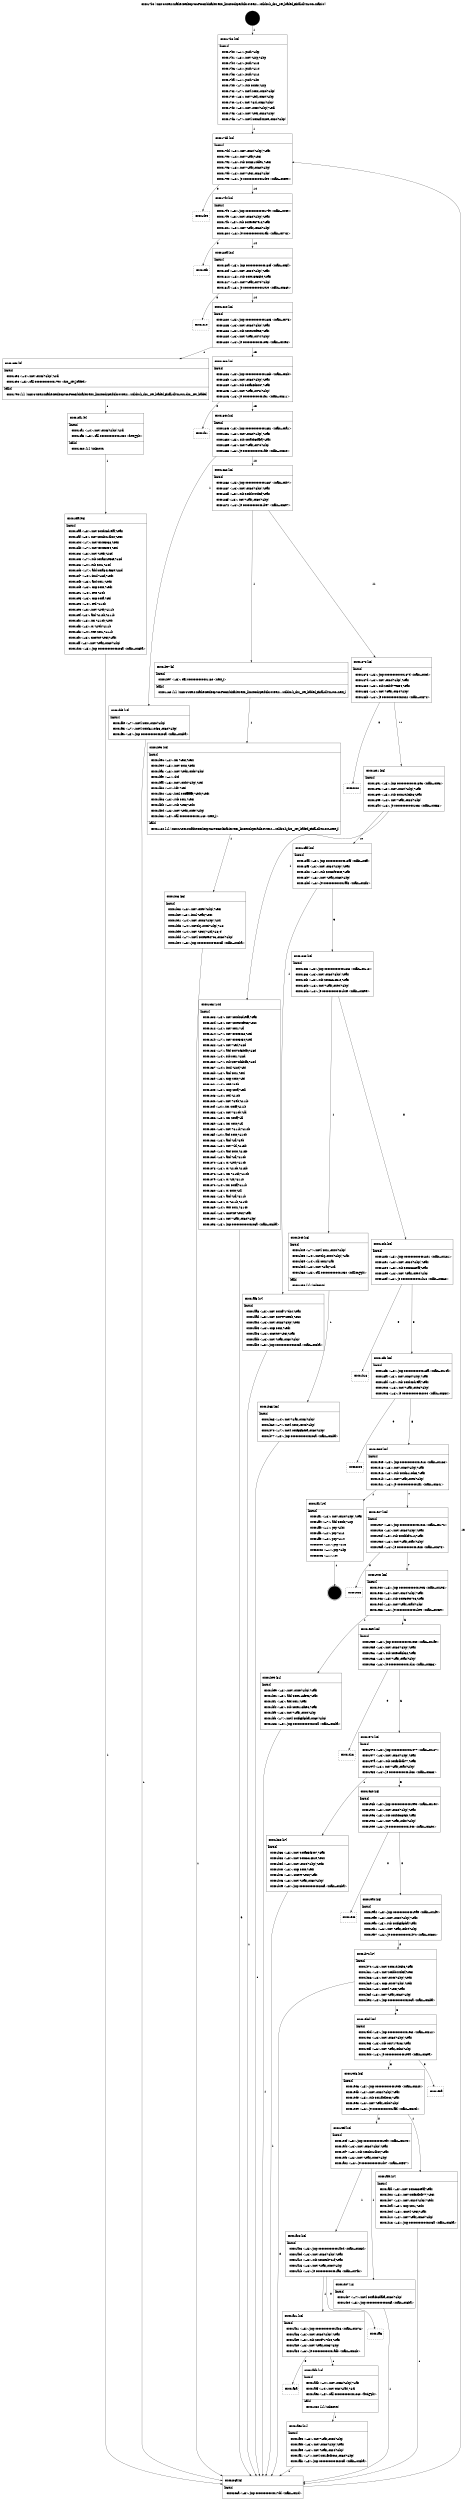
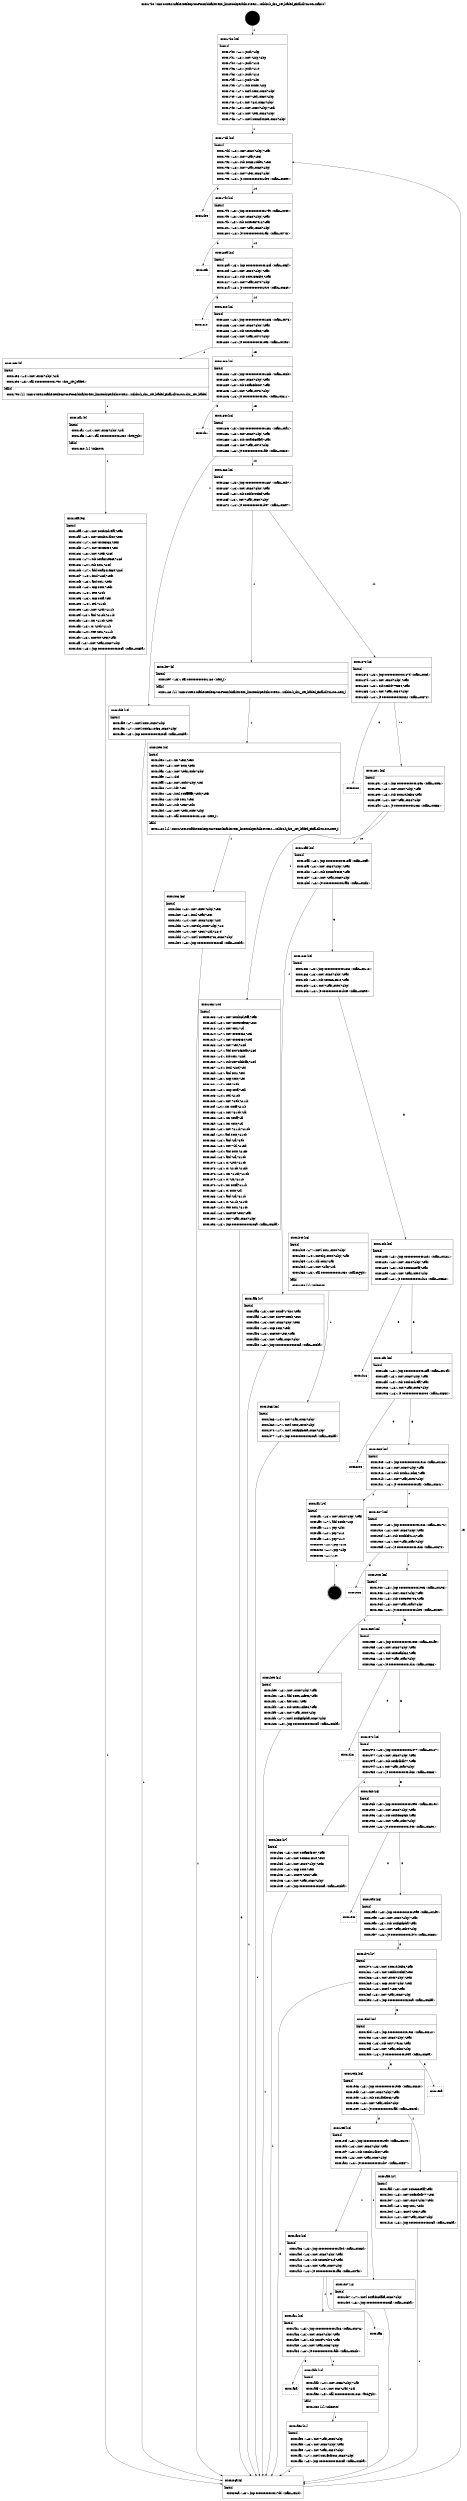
(330, 1114) -> none
